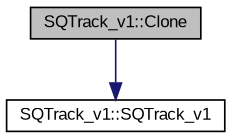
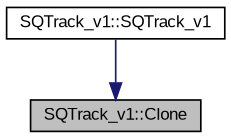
(116, 61) -> (116, 61)
